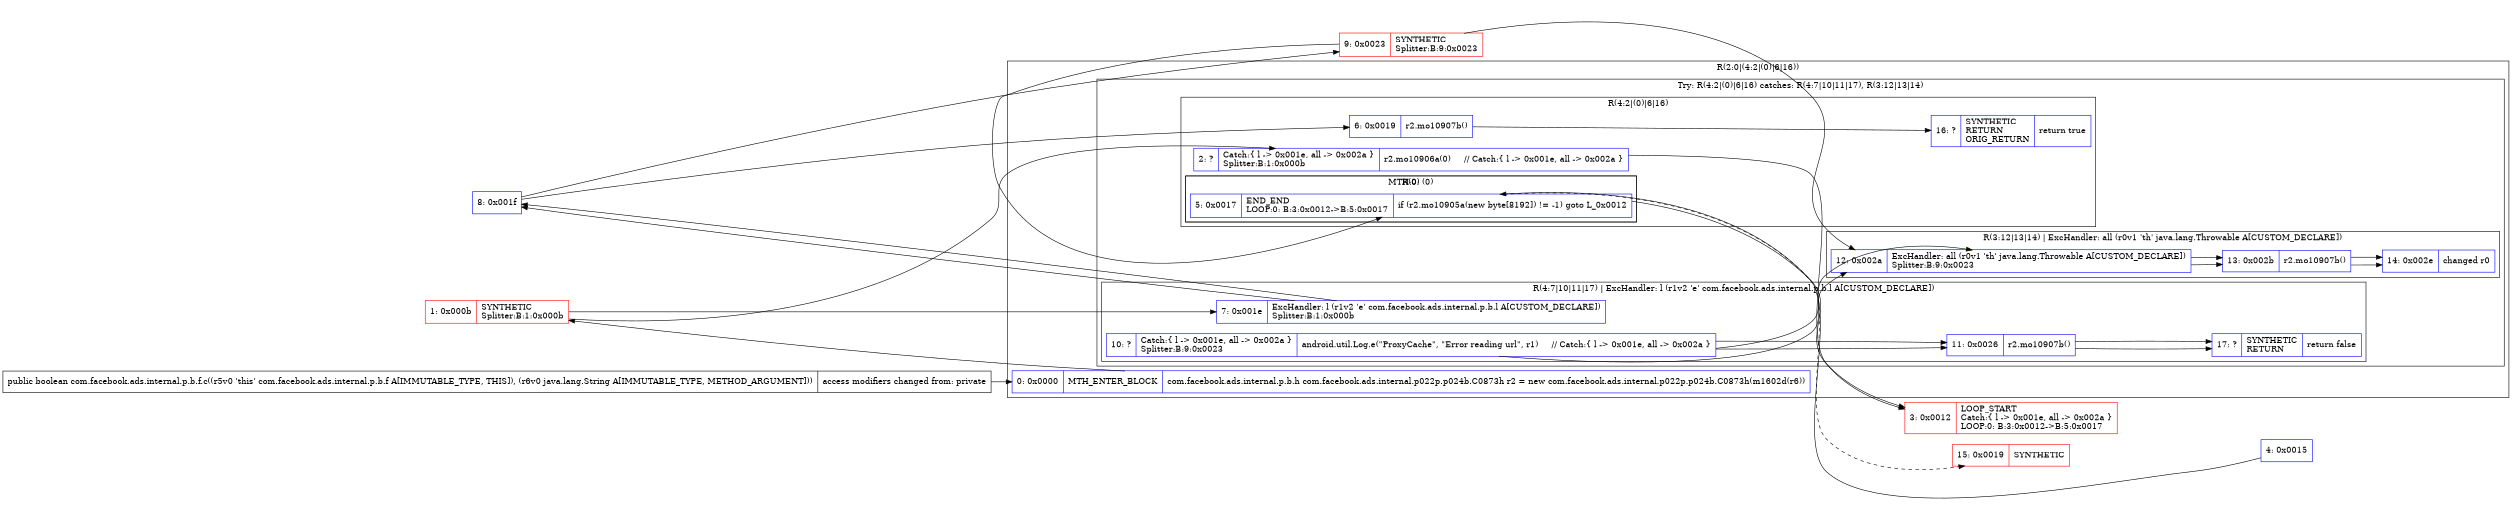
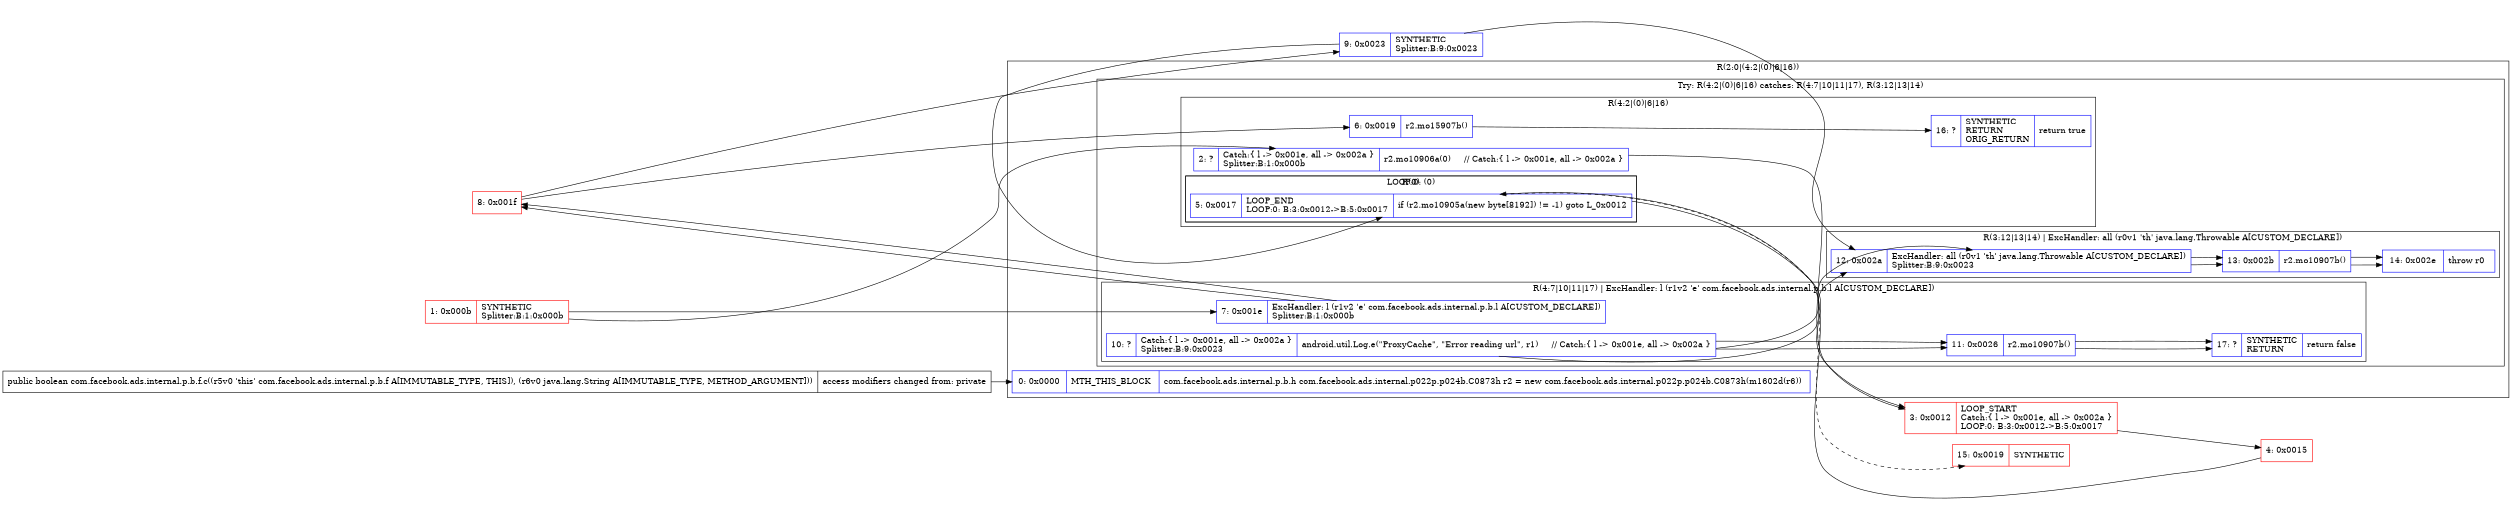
(1411, 45) -> (1411, 45)
(1437, 126) -> (1437, 126)
(1411, 183) -> (1411, 183)
(1268, 201) -> (1270, 201)
(497, 203) -> (497, 203)
(2467, 261) -> (2467, 261)
(849, 350) -> none
(1113, 382) -> (1111, 382)
none -> (2186, 439)
(2287, 451) -> (2287, 451)
